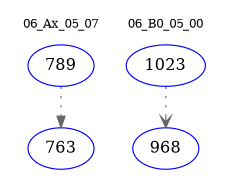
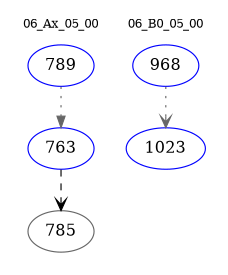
(61, 25) -> (61, 25)
(166, 101) -> (166, 101)
none -> (61, 231)
